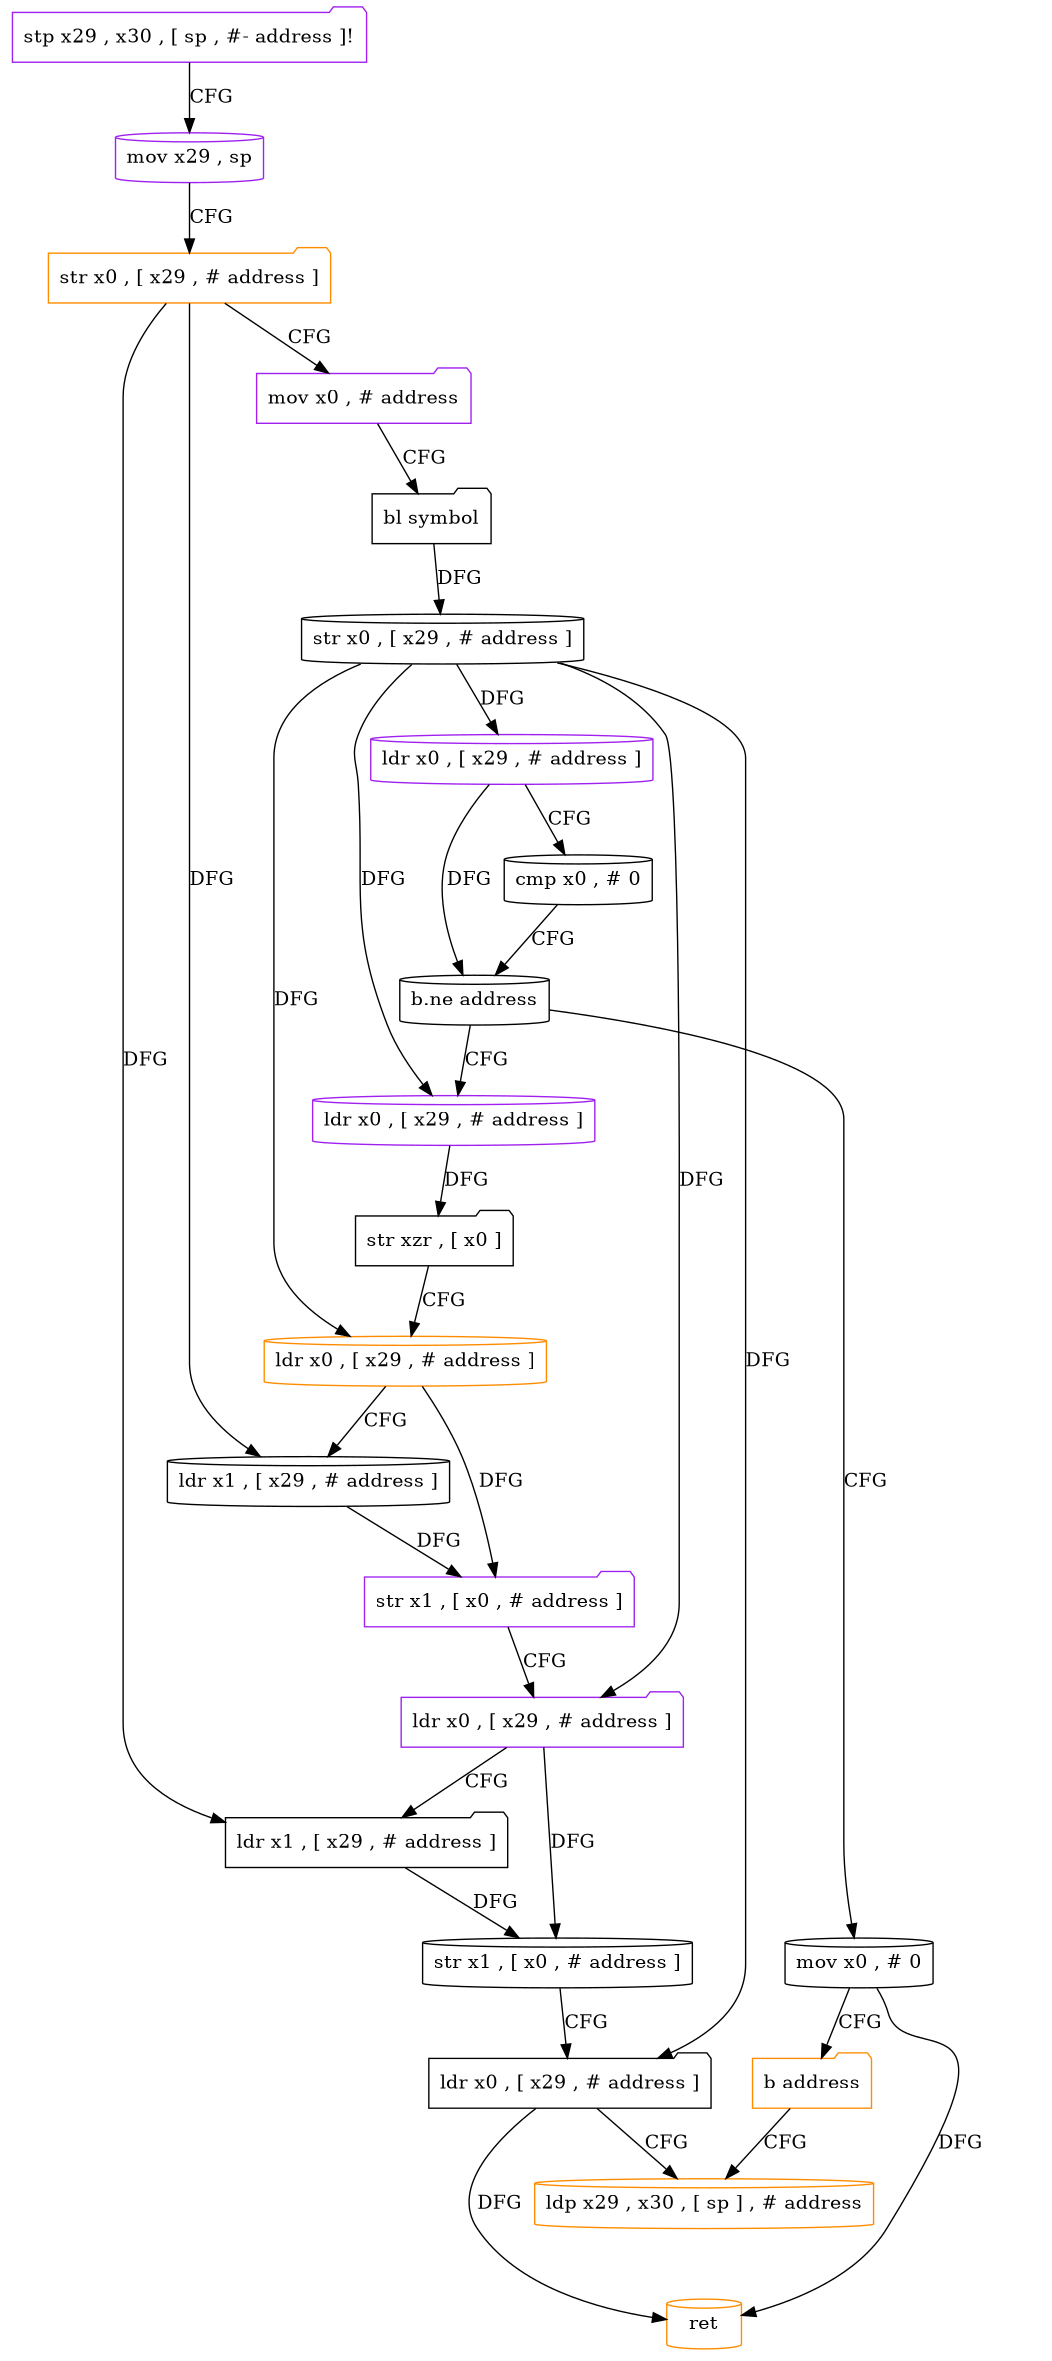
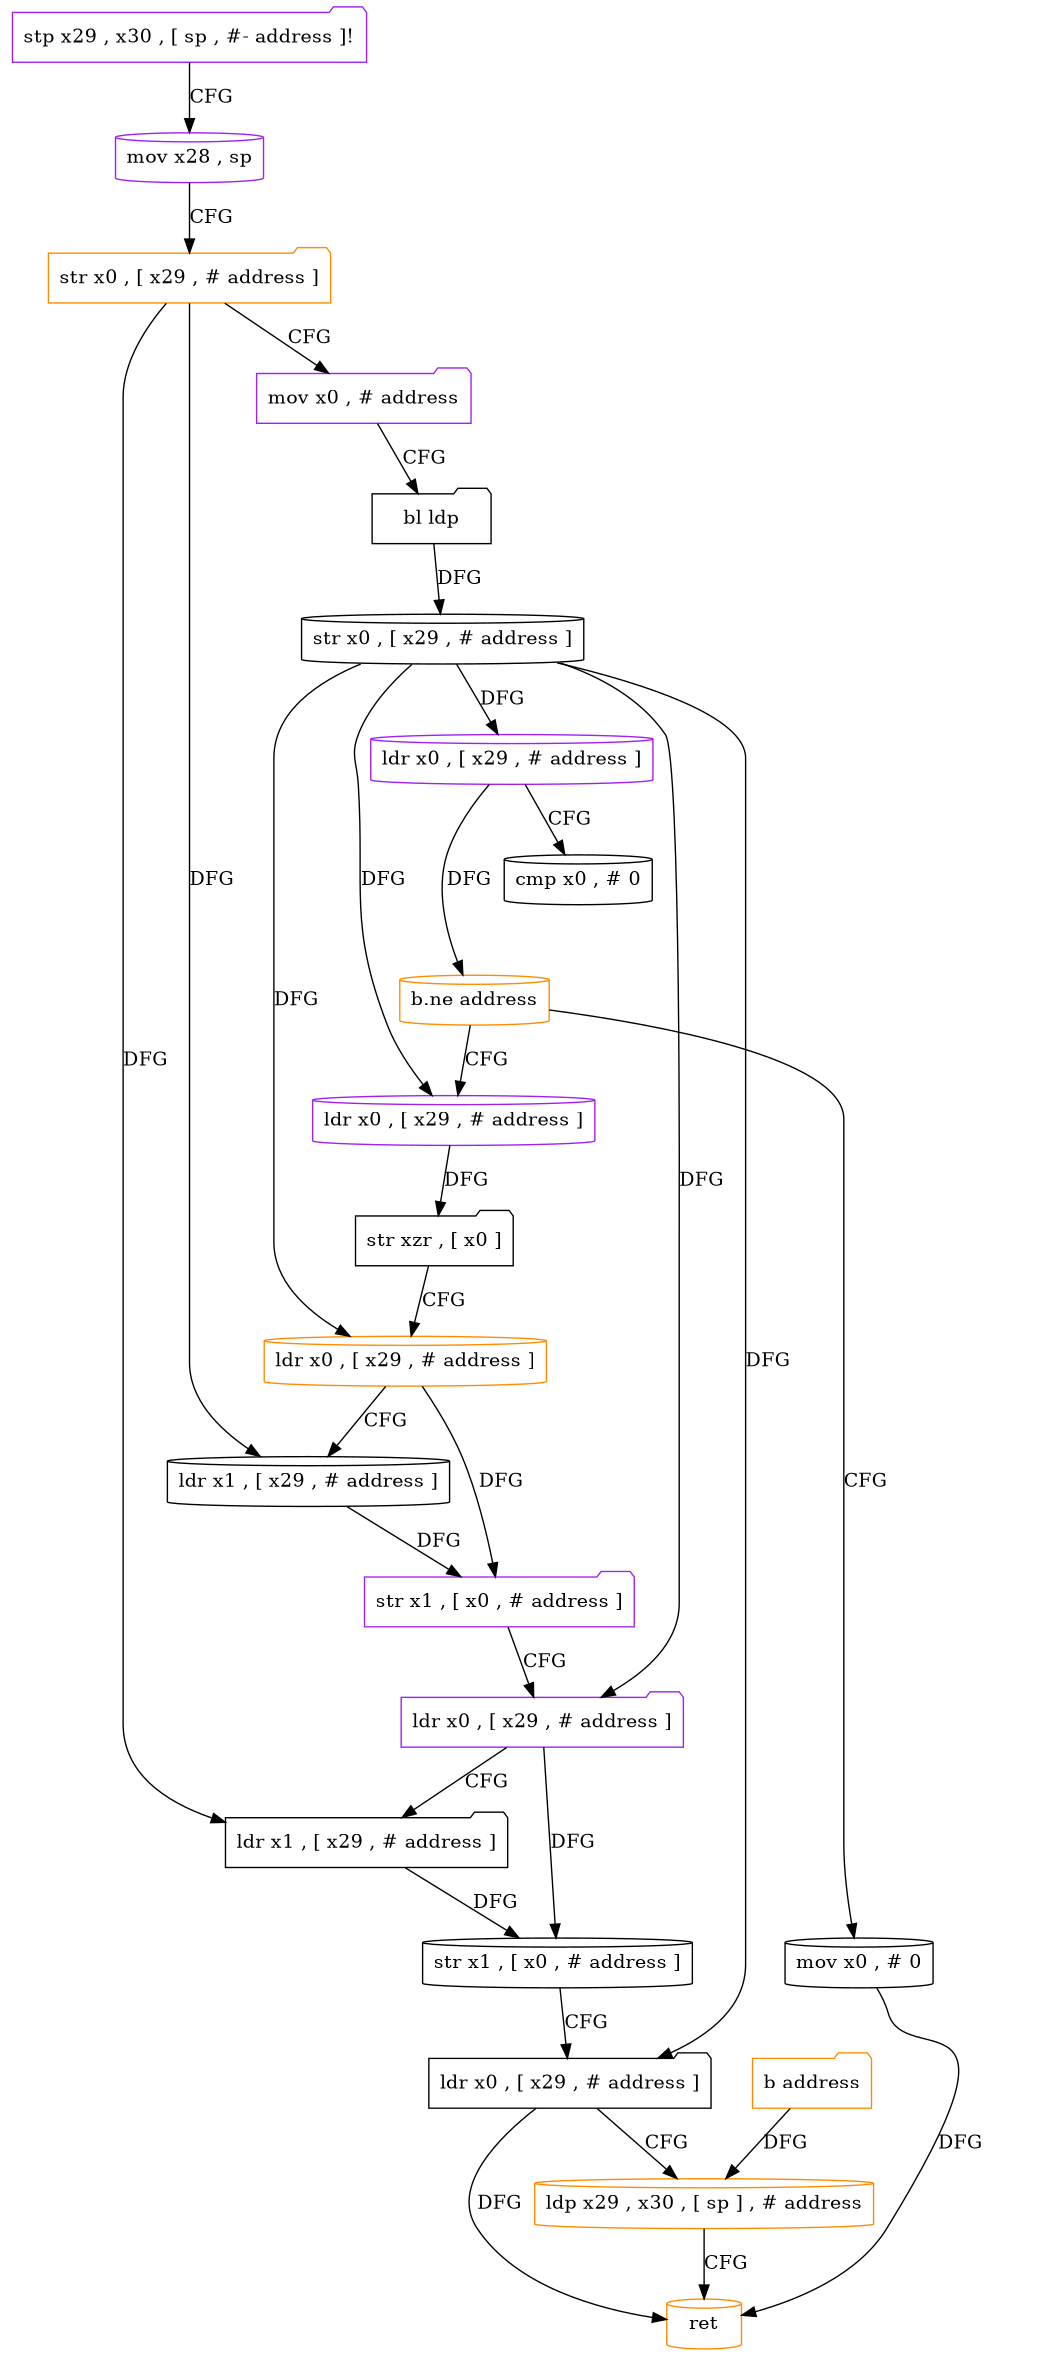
(190, 158) -> (190, 158)
(432, 519) -> (432, 519)
(531, 935) -> none
(474, 1000) -> (474, 1000)
(838, 2016) -> none
(786, 2143) -> (786, 2143)
none -> (704, 2257)
